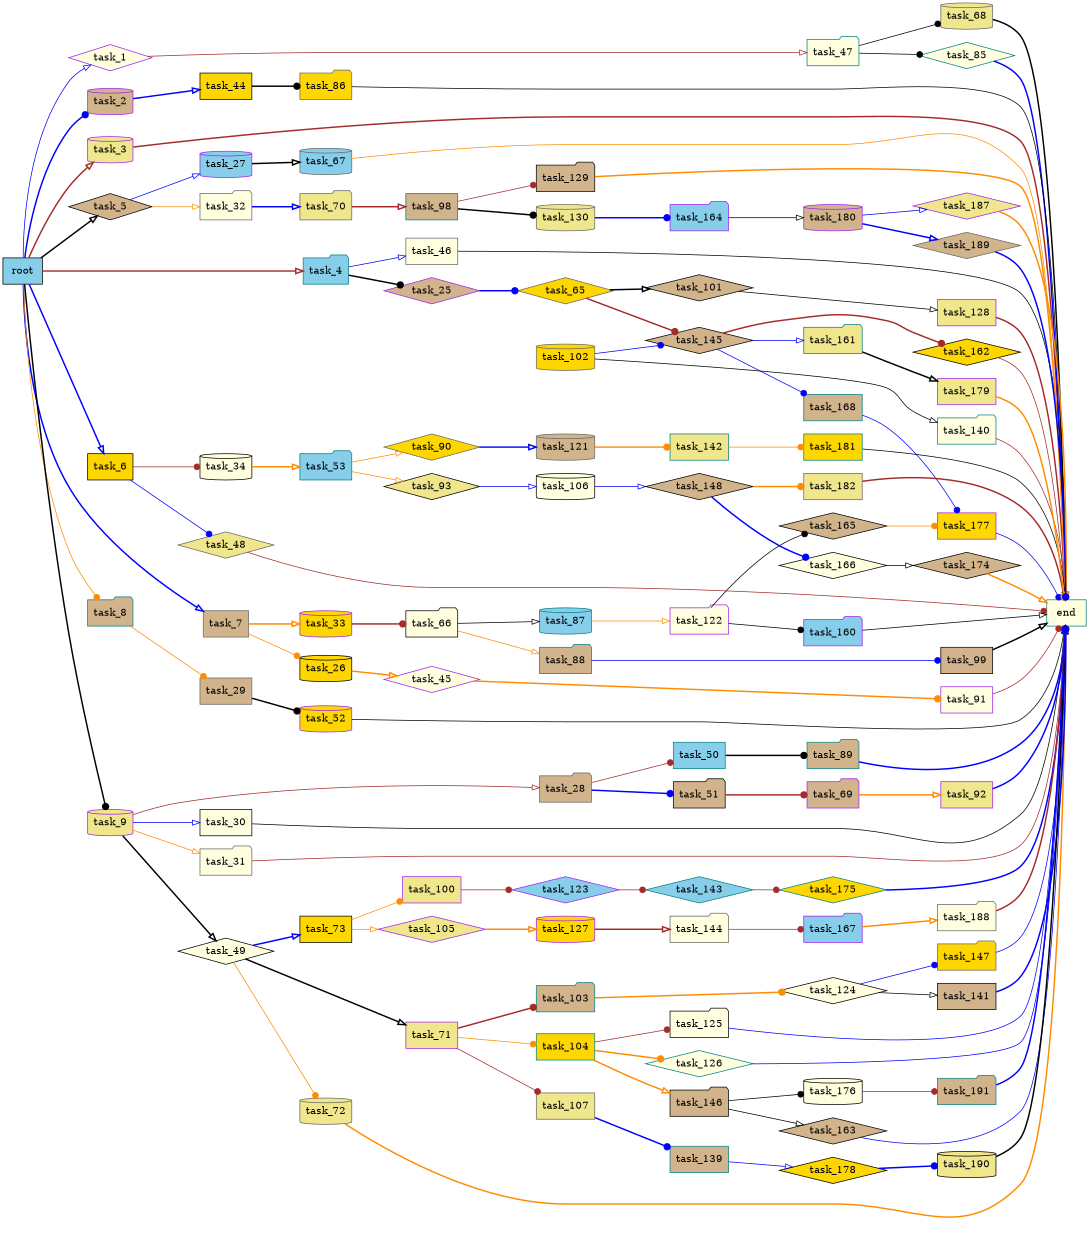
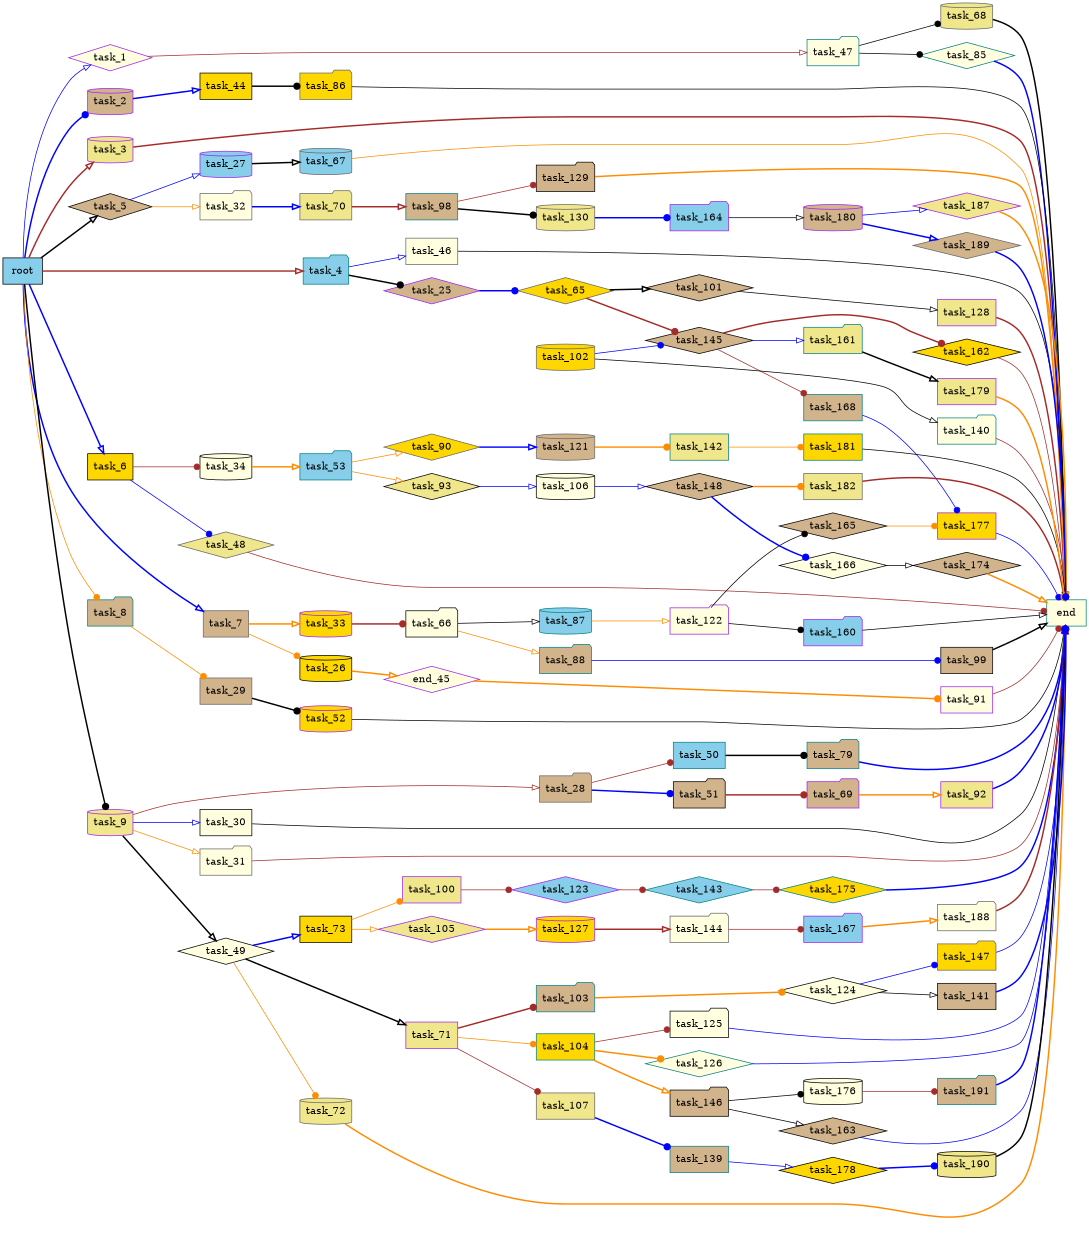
(749, 365) -> (749, 365)
(432, 679) -> (432, 679)
(833, 755) -> (833, 755)
